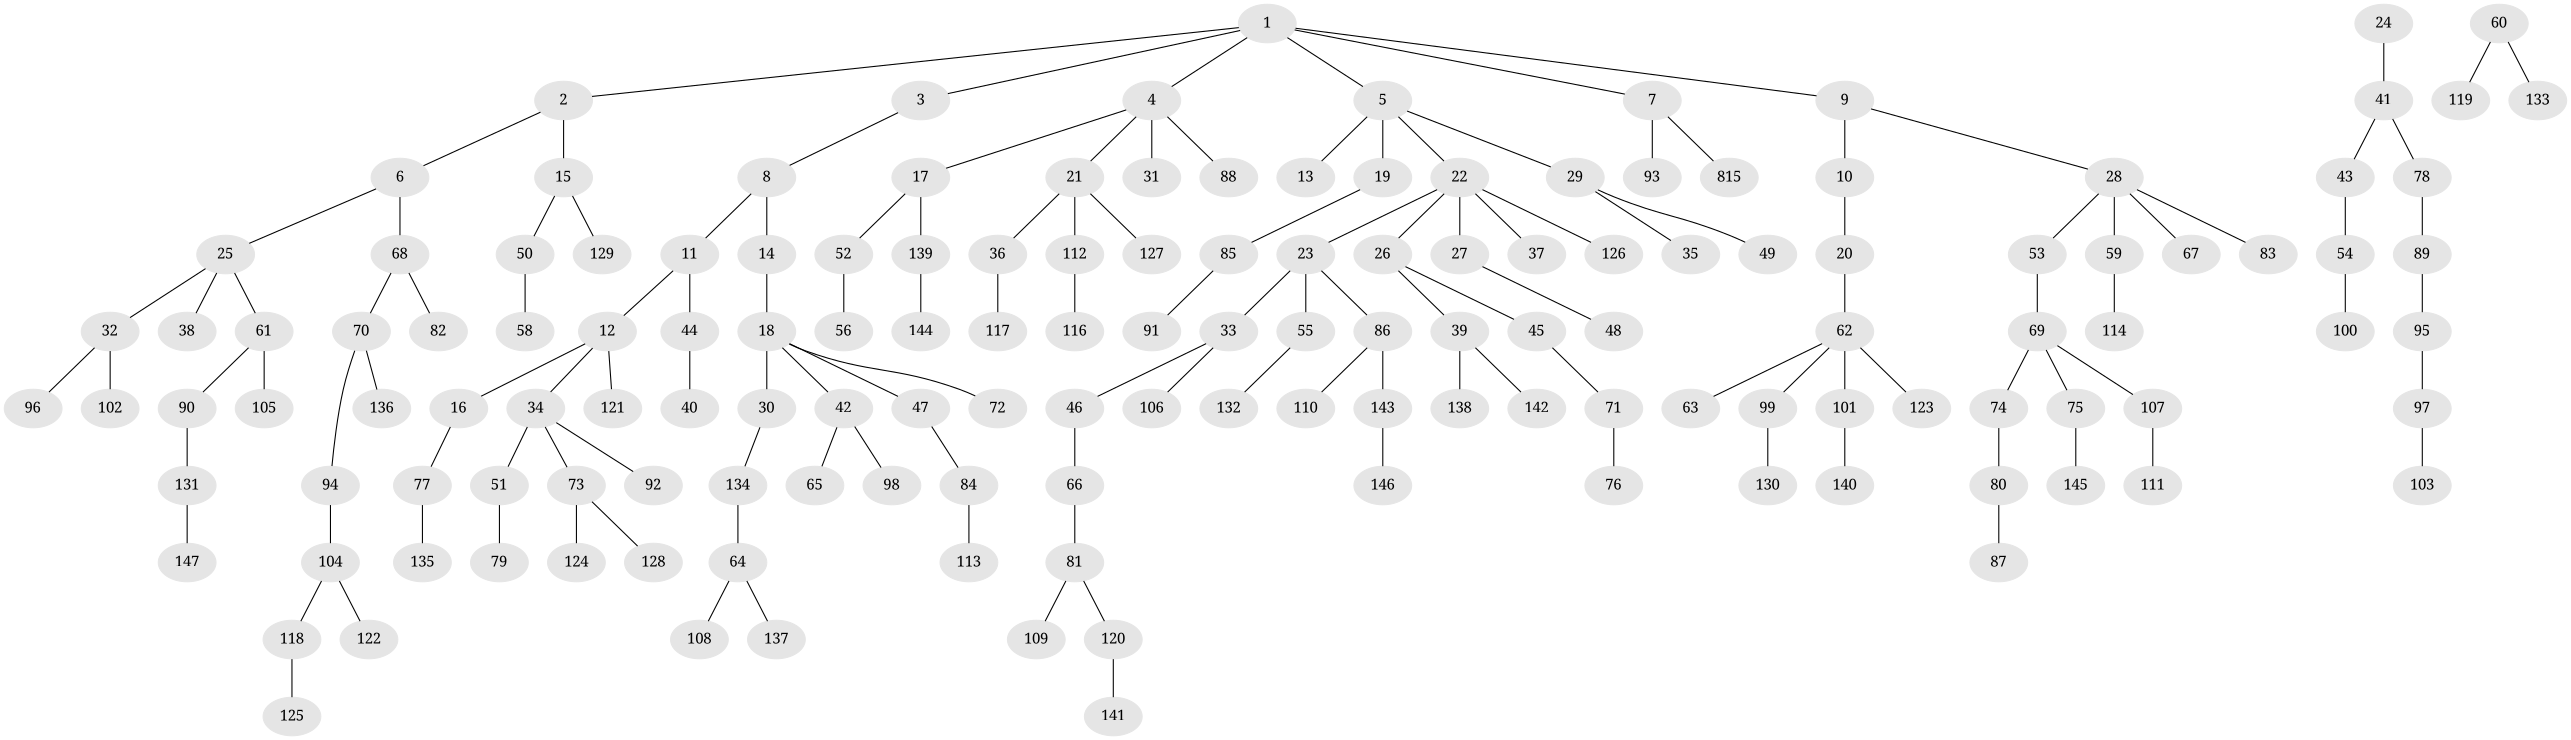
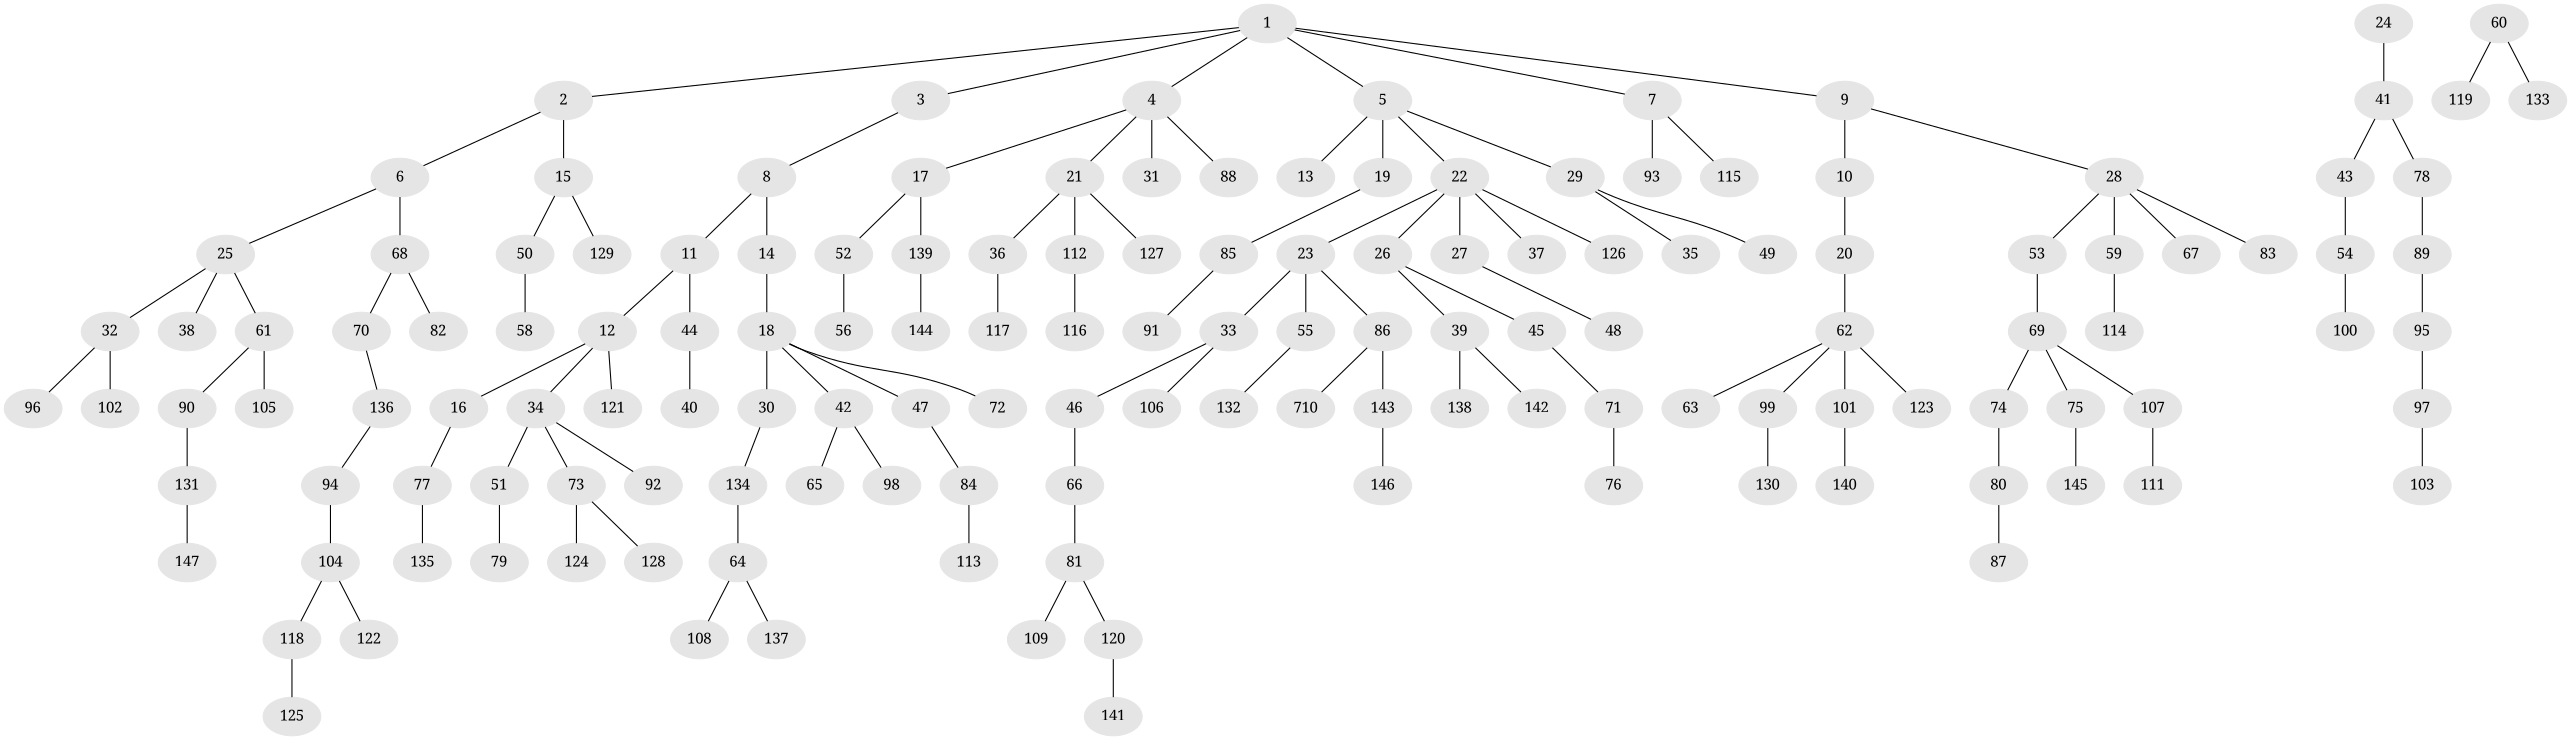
(1729, 178) -> (1729, 178)
(340, 408) -> (356, 447)
(1306, 409) -> (1306, 409)
